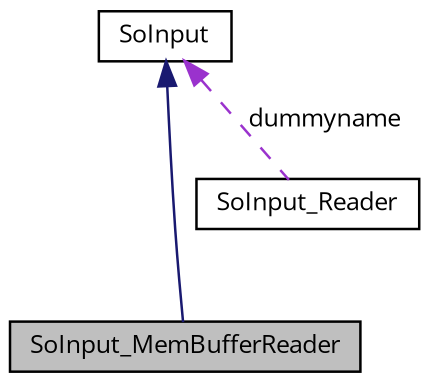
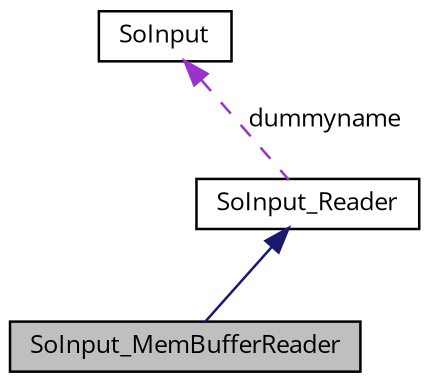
(174, 205) -> (238, 285)
